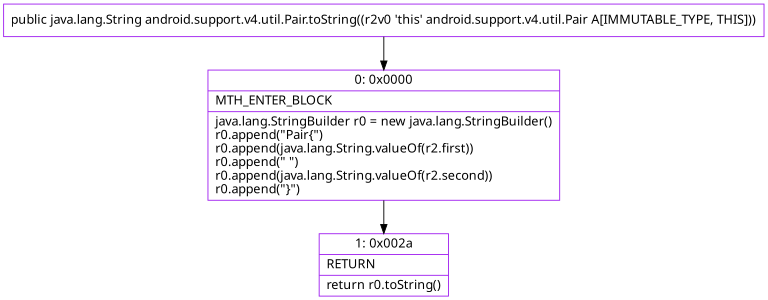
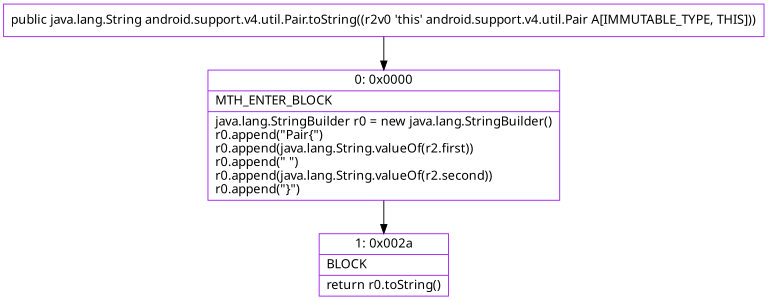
(351, 264) -> (347, 264)
